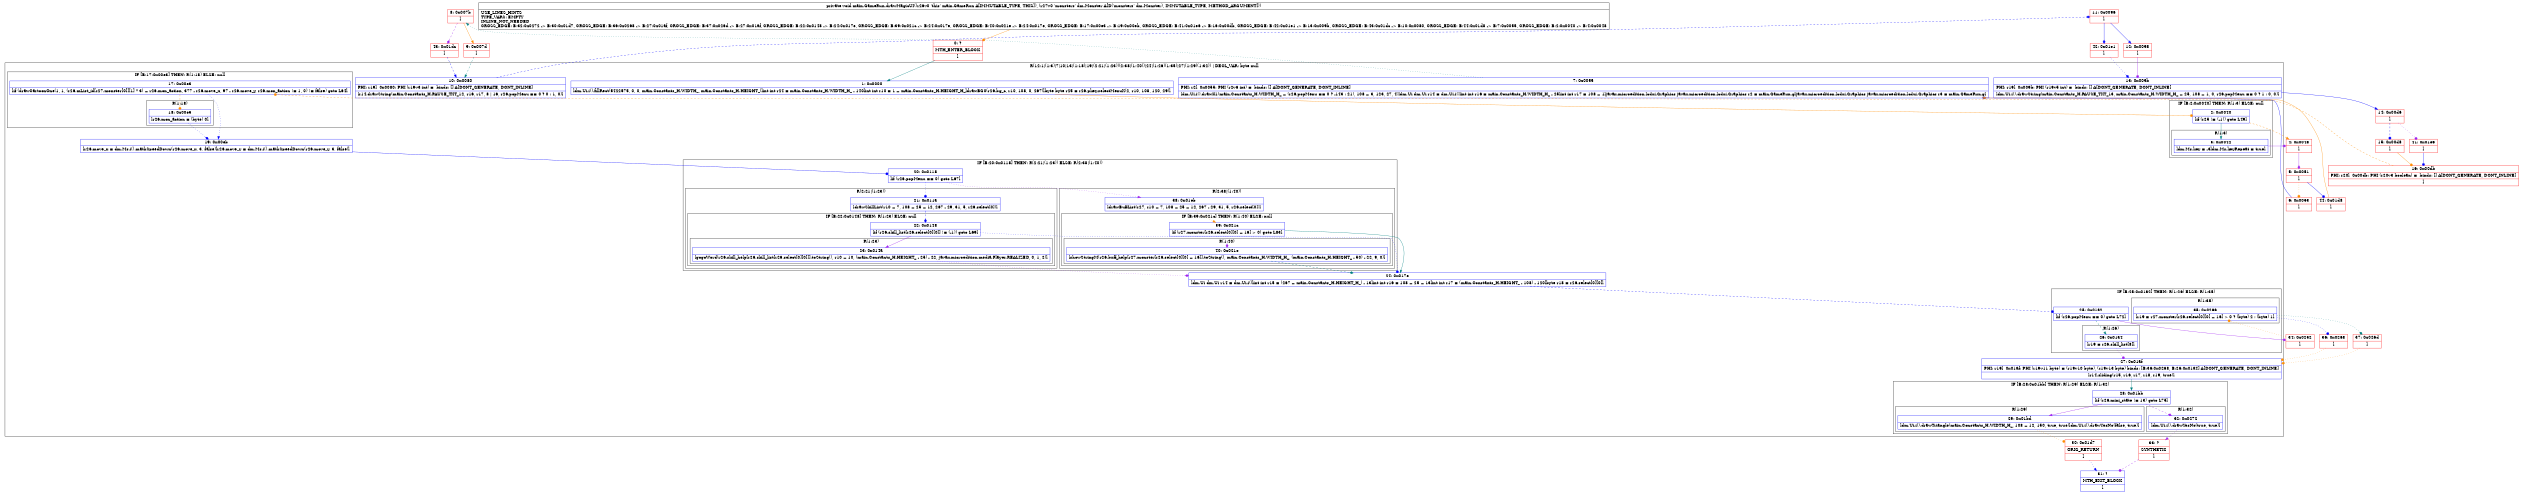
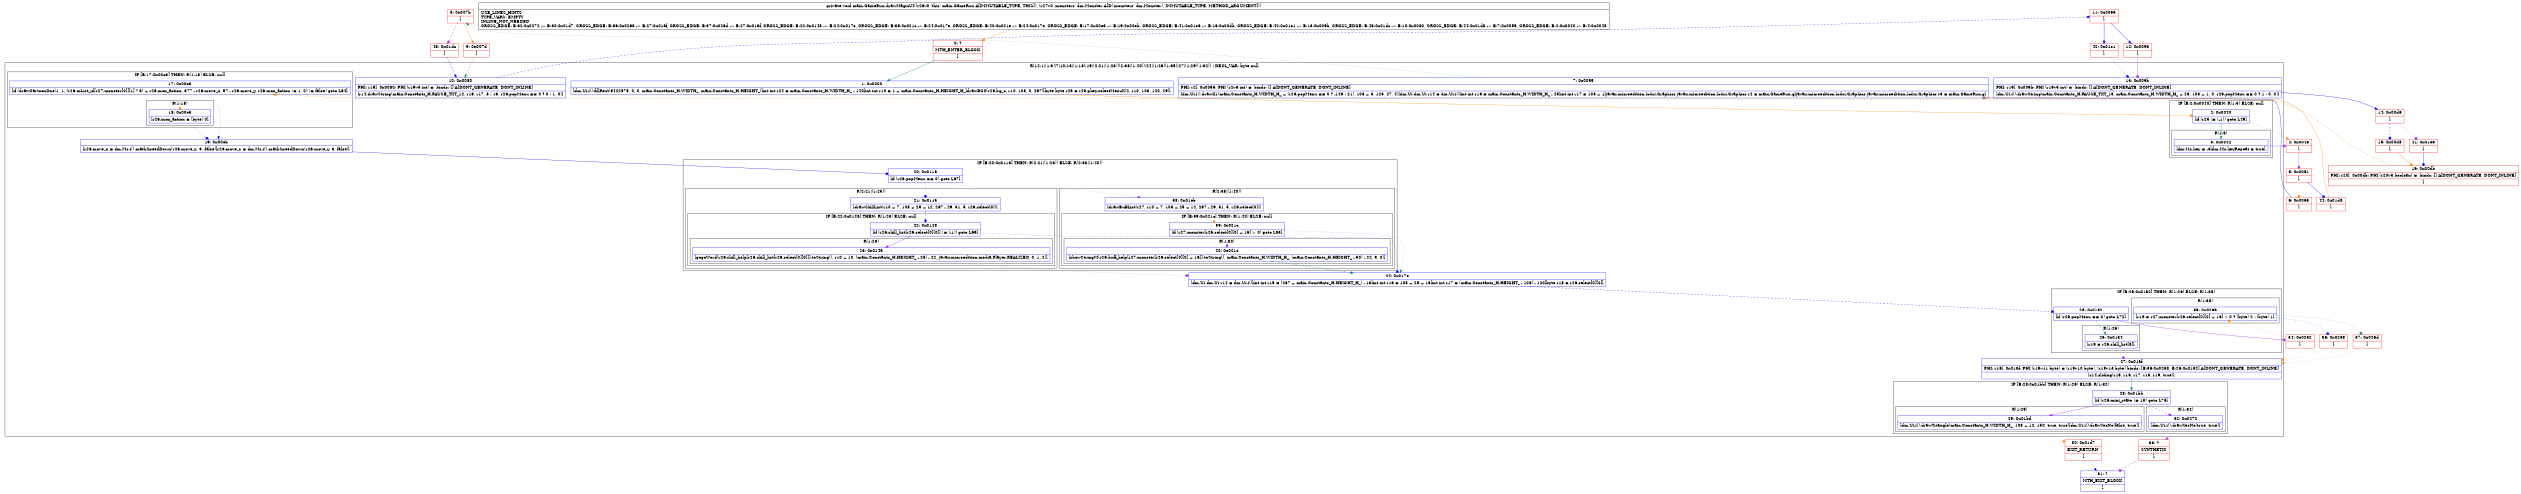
(1359, 233) -> (1359, 233)
(1227, 242) -> (1227, 242)
(2083, 450) -> (2083, 450)
